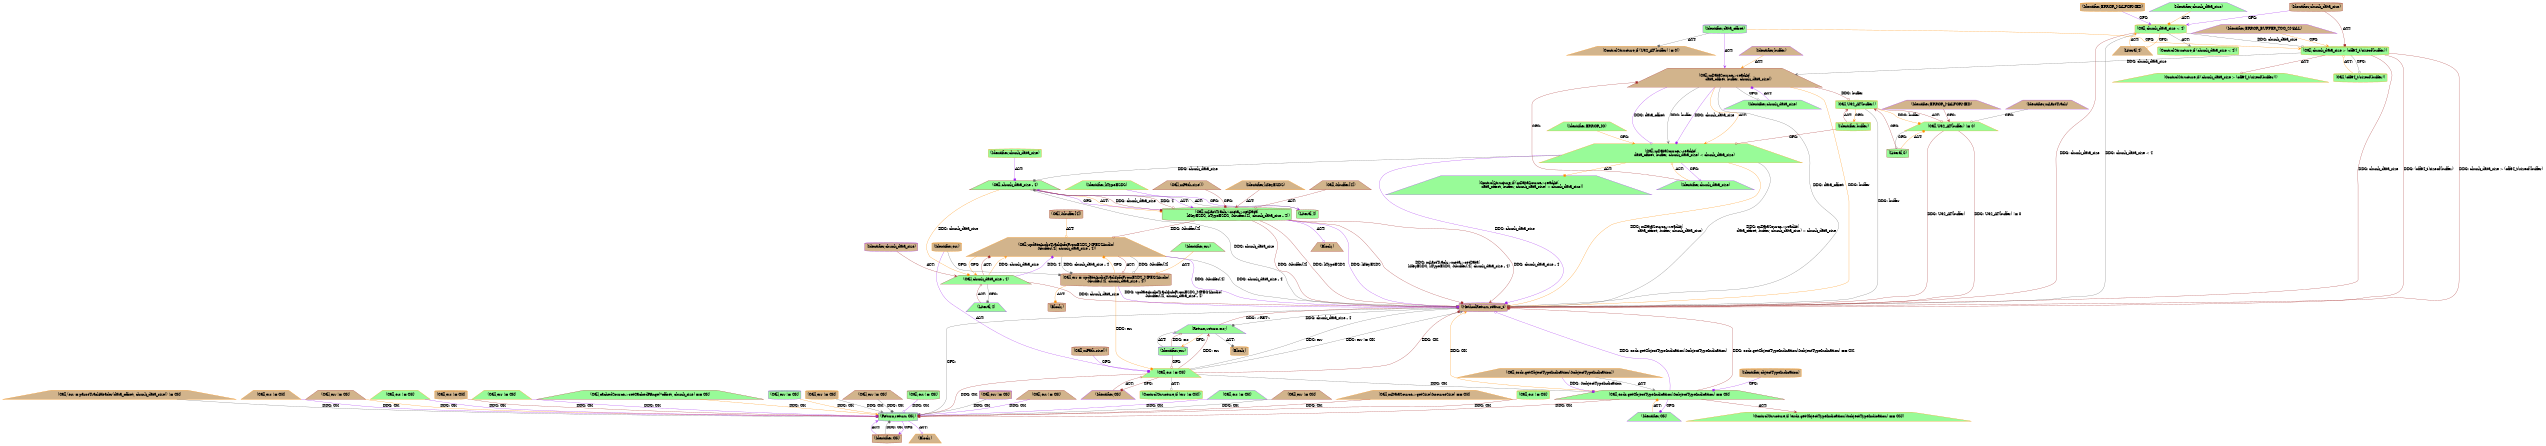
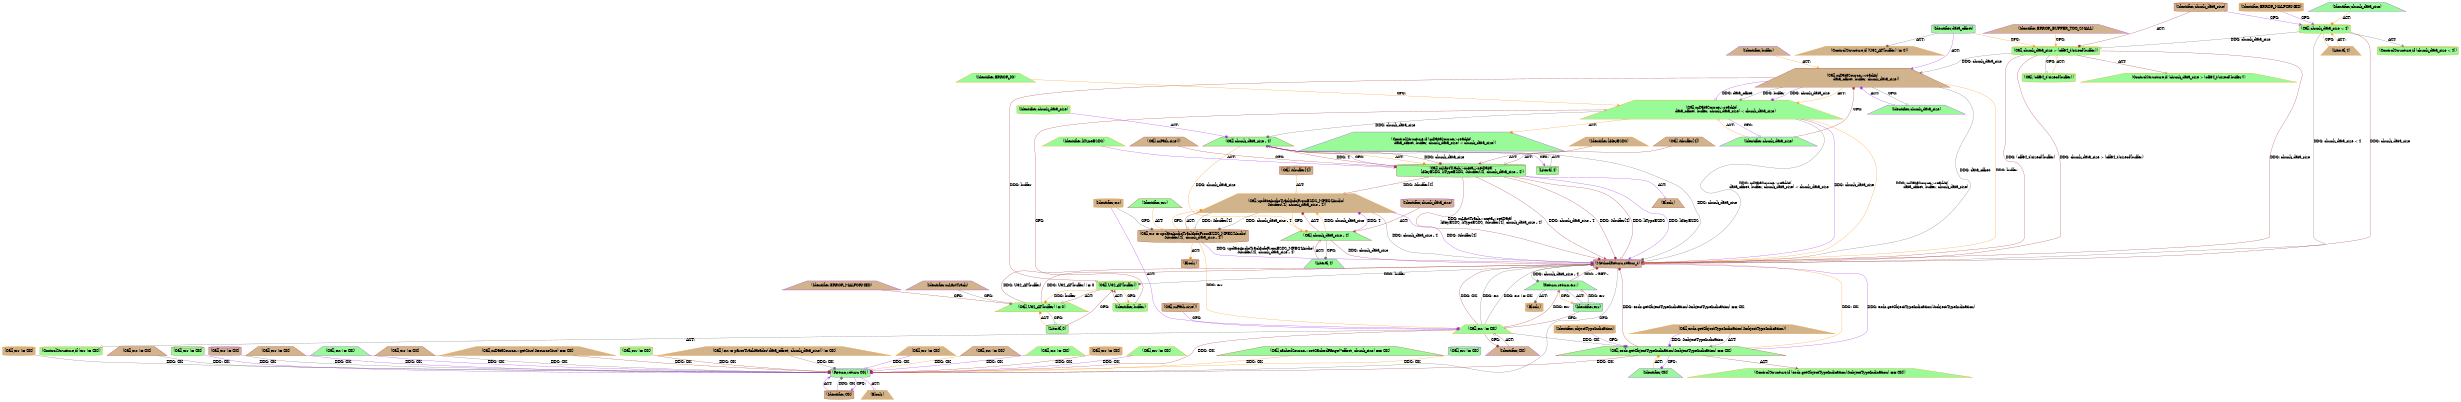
(1814, 301) -> (1367, 274)
